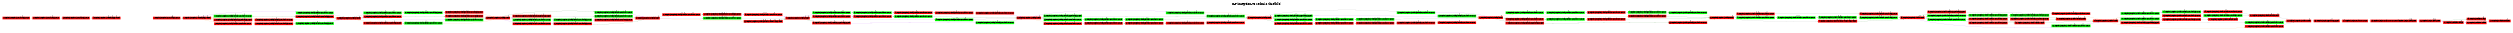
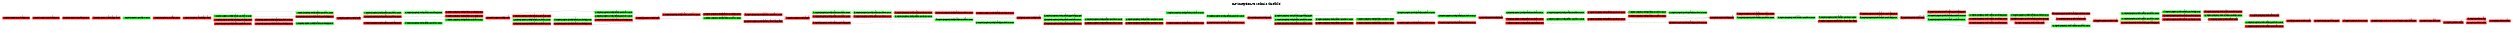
none -> (137, 18)
